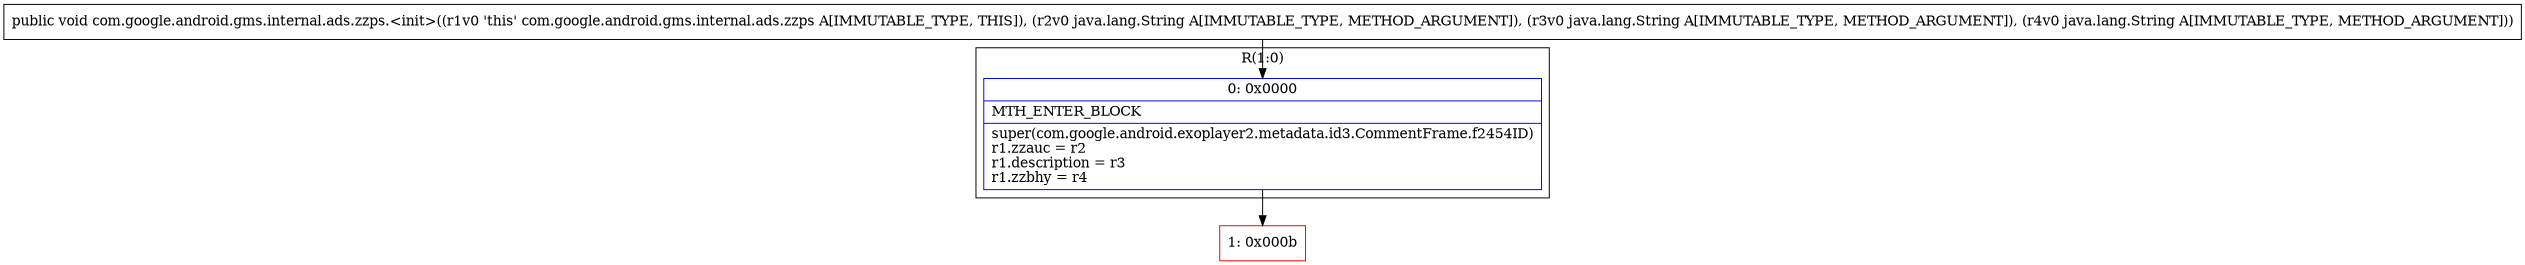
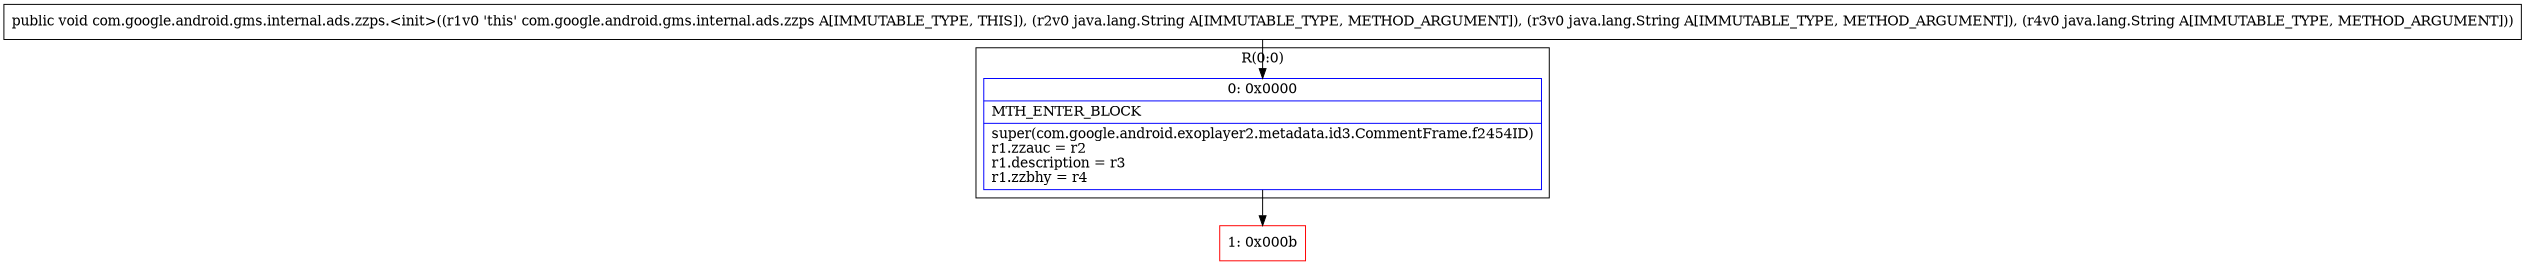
(1263, 59) -> (1263, 59)
